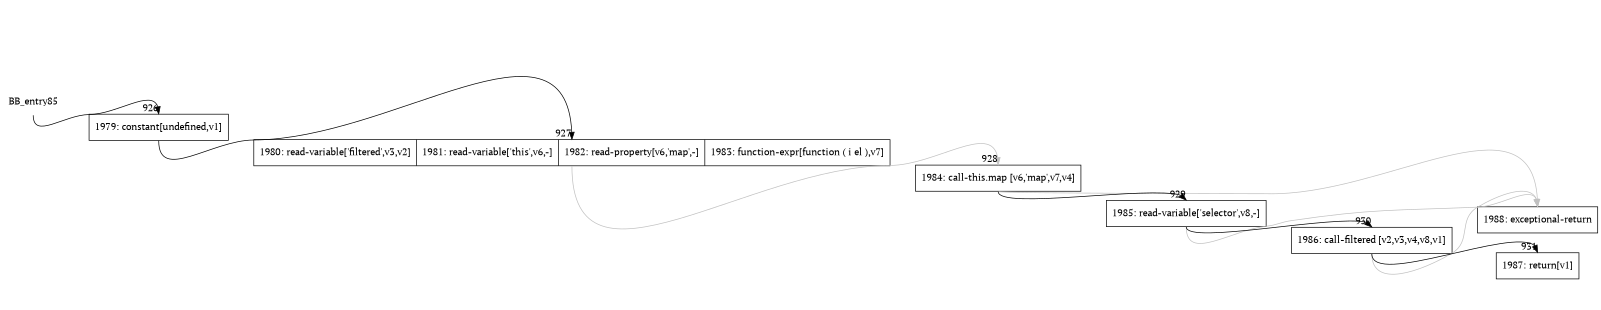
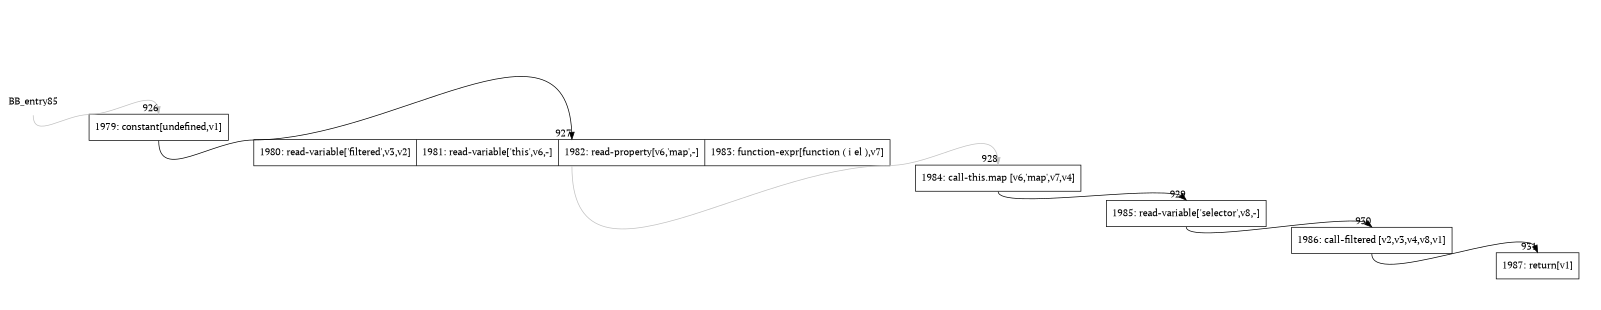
(93, 114) -> (93, 114)
(1538, 220) -> none
